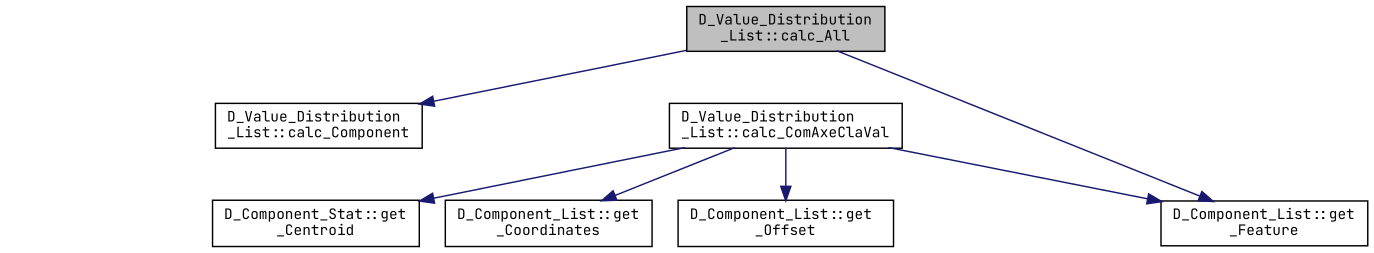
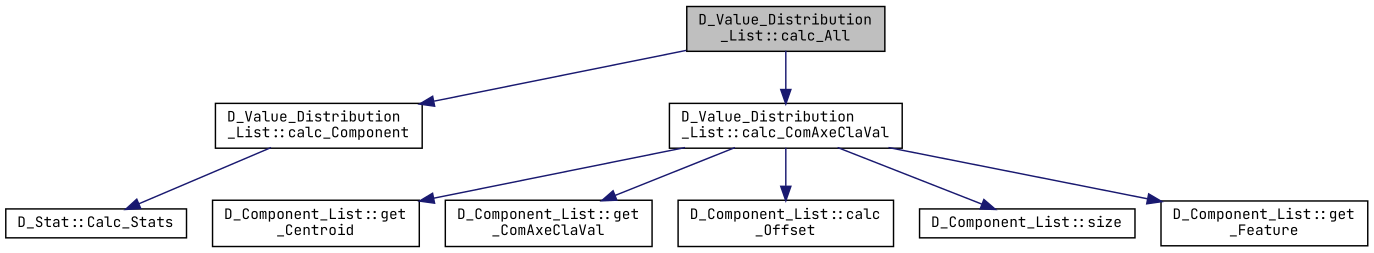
(1018, 123) -> (786, 70)
none -> (96, 223)
(316, 223) -> (316, 223)
(549, 223) -> (549, 223)
(786, 223) -> (786, 223)
none -> (1027, 223)
